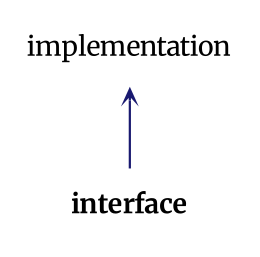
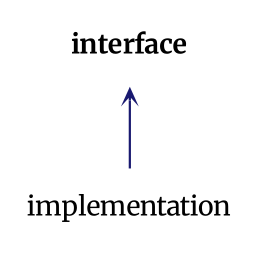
(130, 135) -> (130, 135)
